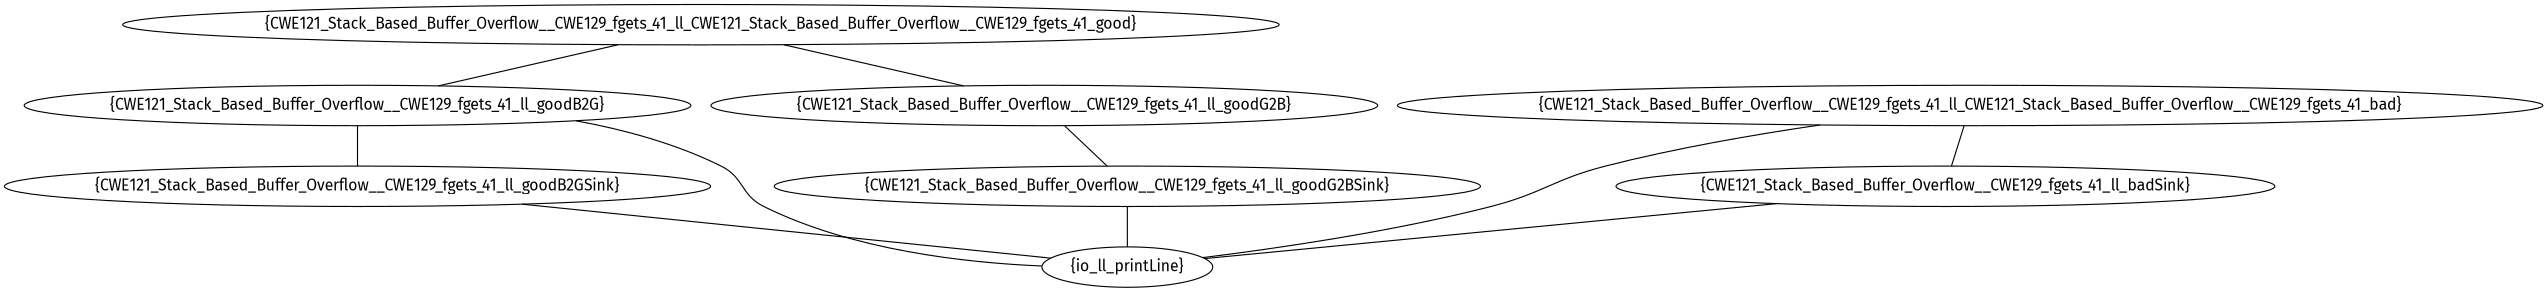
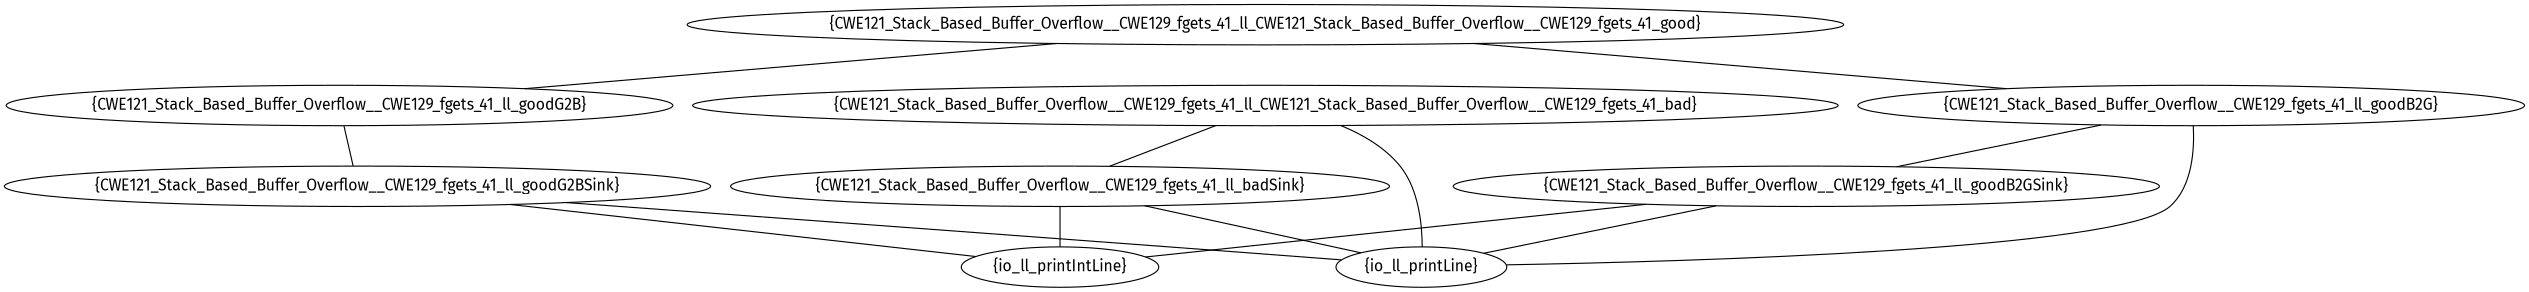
none -> (1060, 267)
